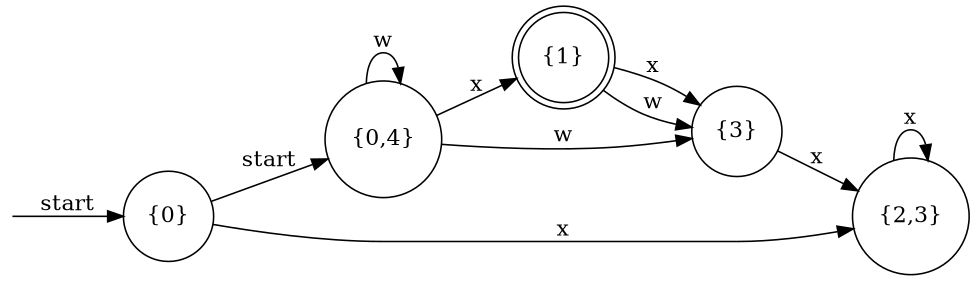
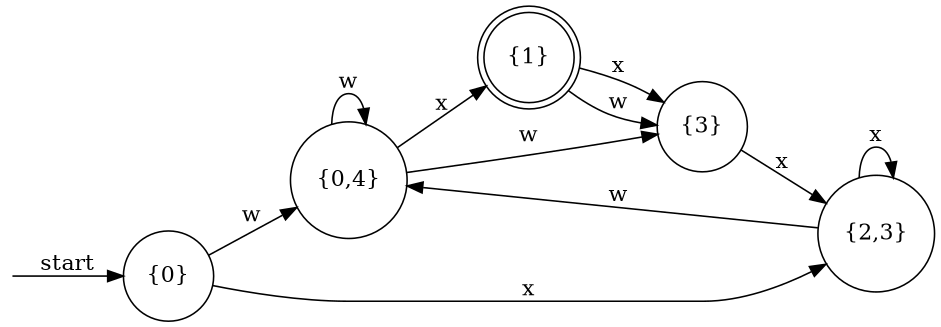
(269, 161) -> (252, 216)
none -> (621, 208)
